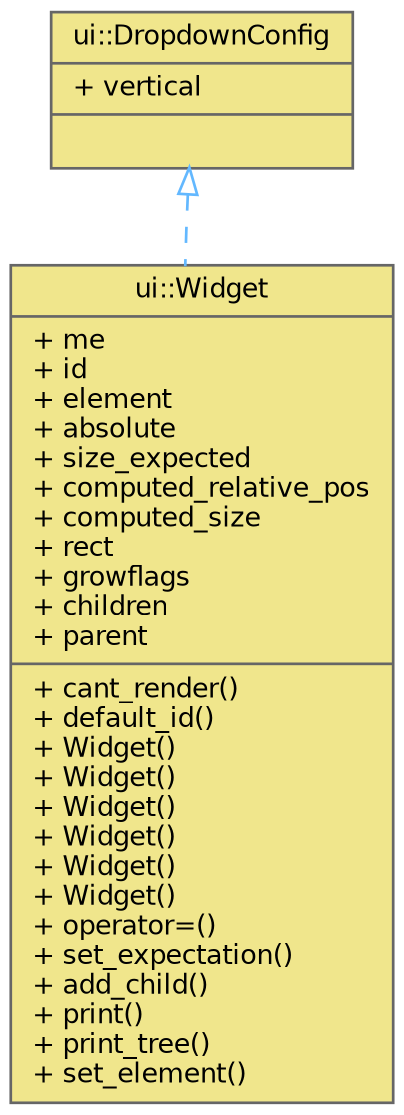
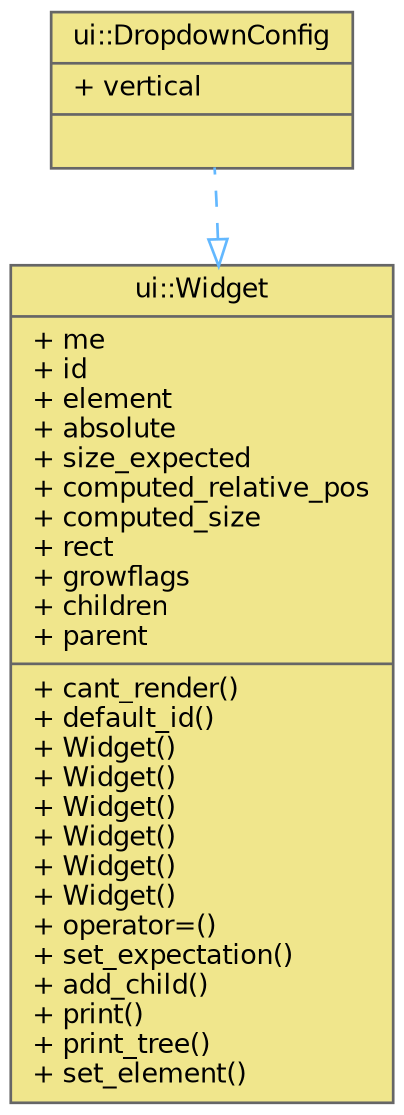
(186, 230) -> (217, 203)
